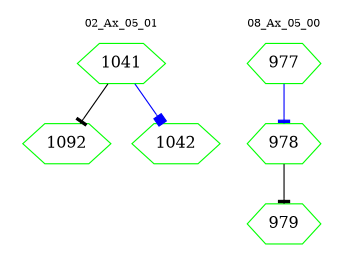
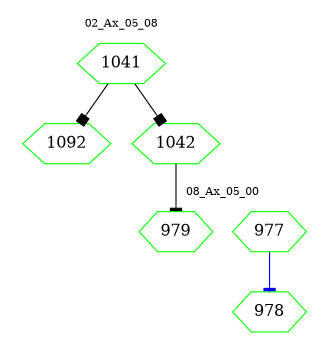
(121, 24) -> (121, 24)
(146, 99) -> (146, 99)
(96, 101) -> (97, 99)
(284, 181) -> (176, 189)
